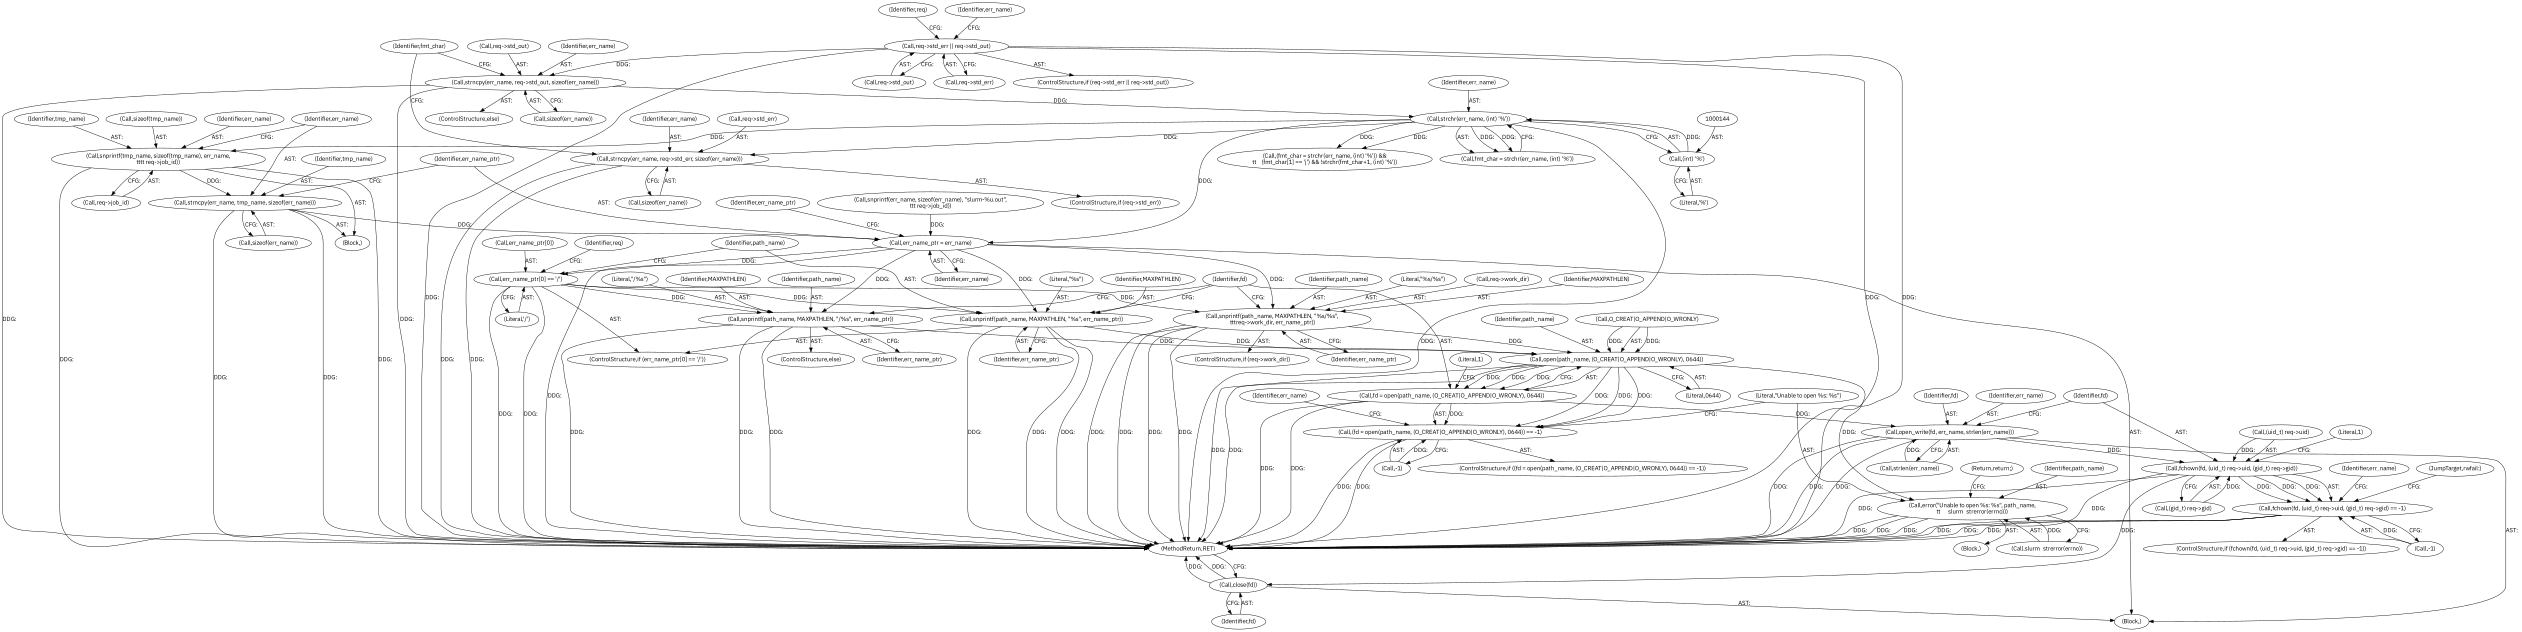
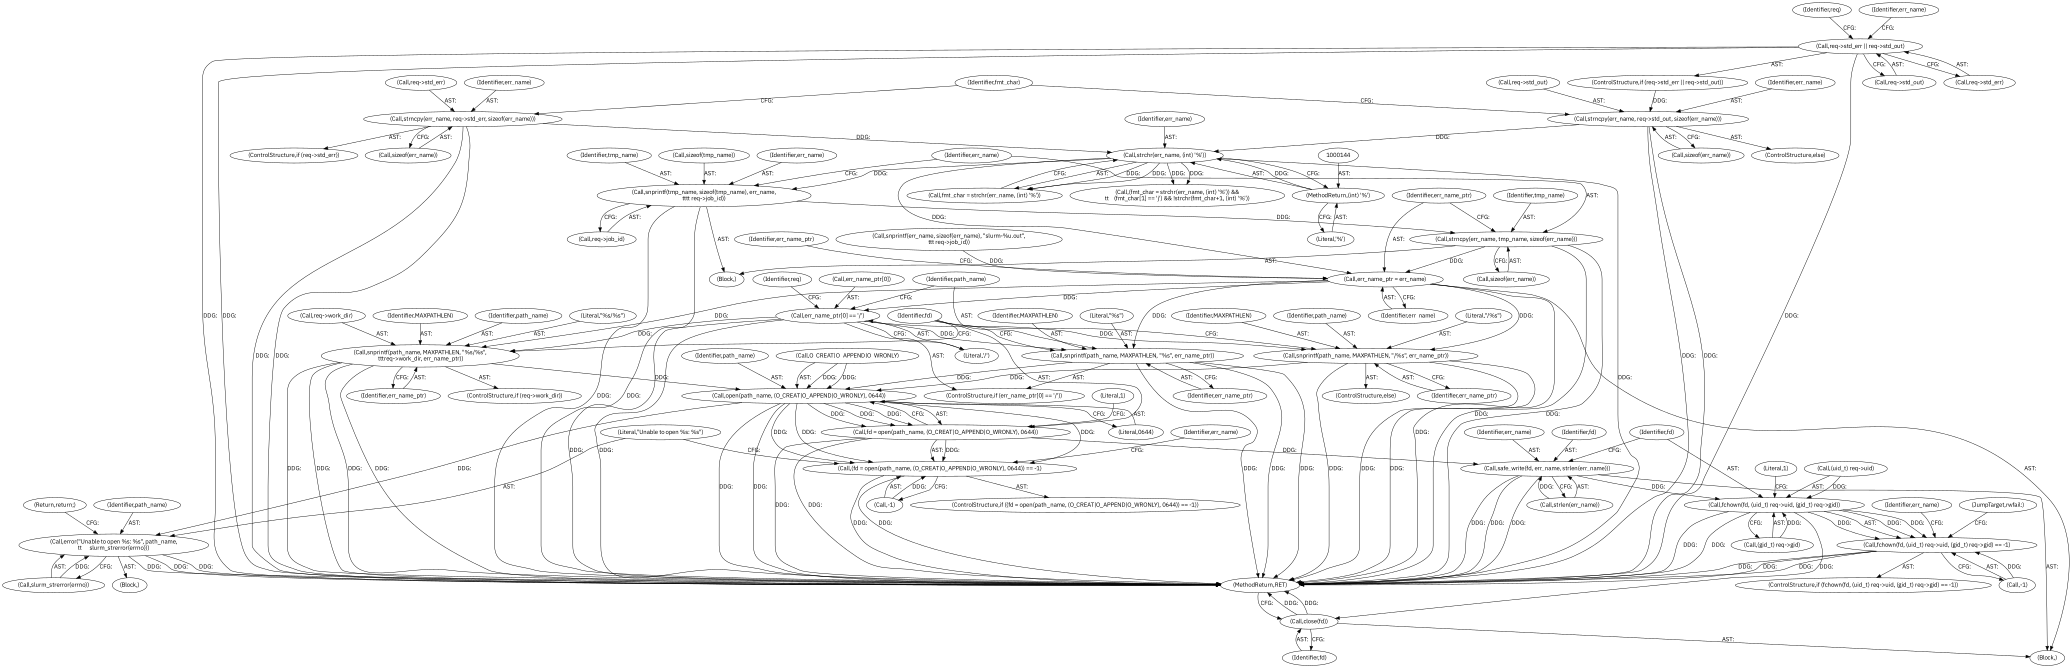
(719, 54) -> (1653, 99)
(1085, 138) -> (825, 138)
(1687, 159) -> (1338, 196)
(1950, 432) -> (1547, 469)
